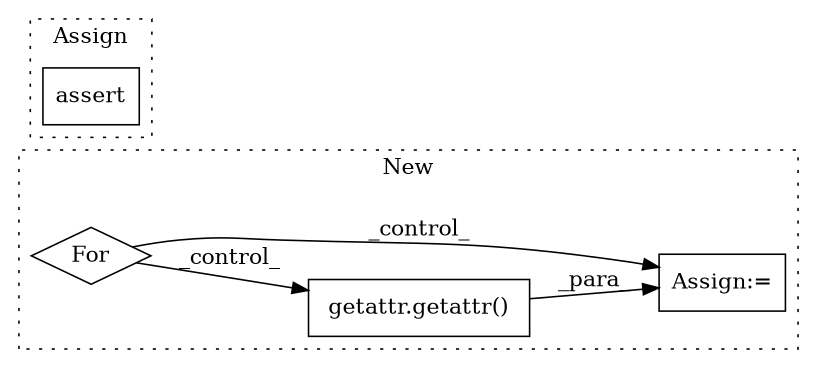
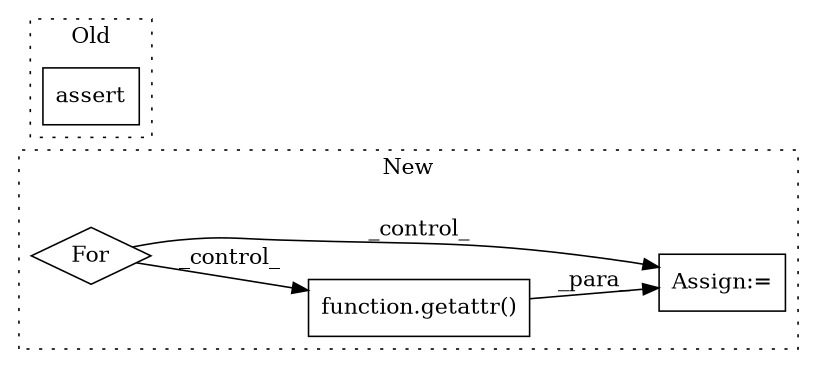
(91, 37) -> (91, 37)
(419, 308) -> (419, 308)
